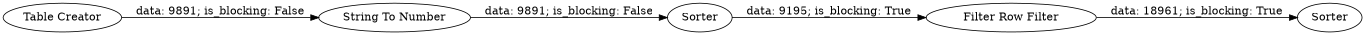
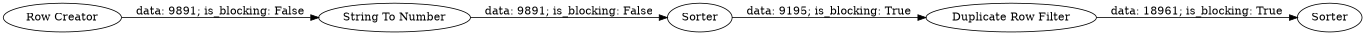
(62, 18) -> (62, 18)
(1011, 18) -> (1011, 18)
